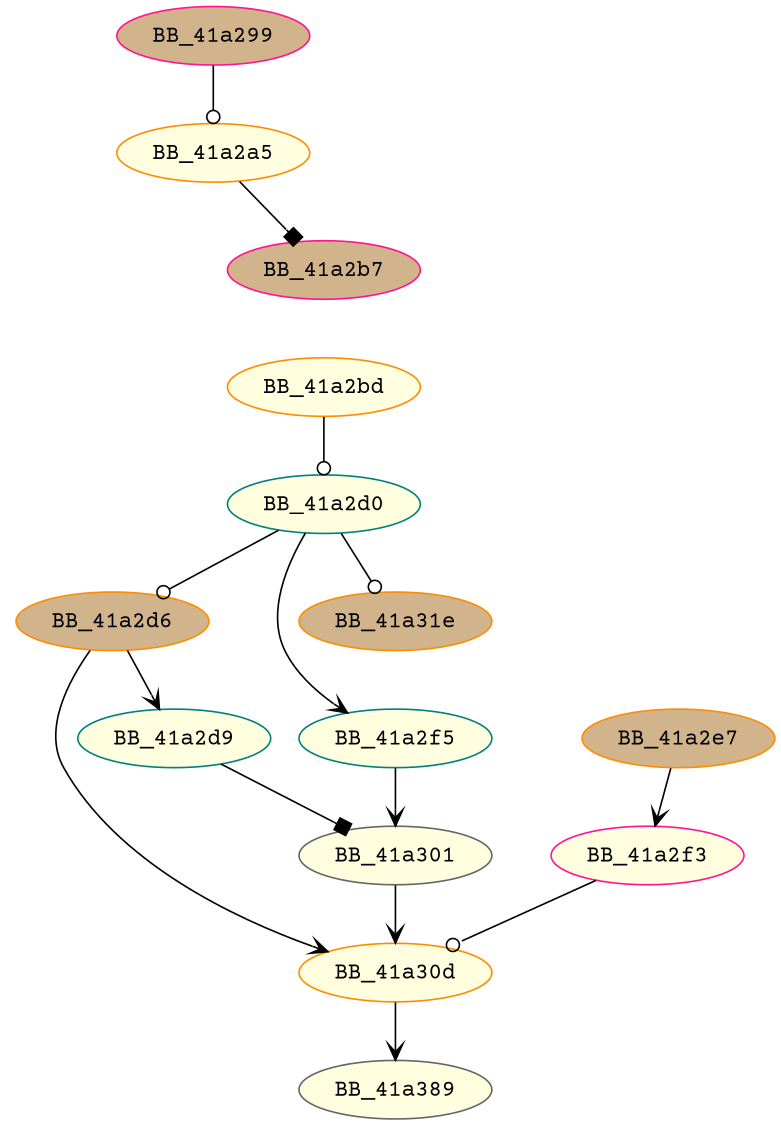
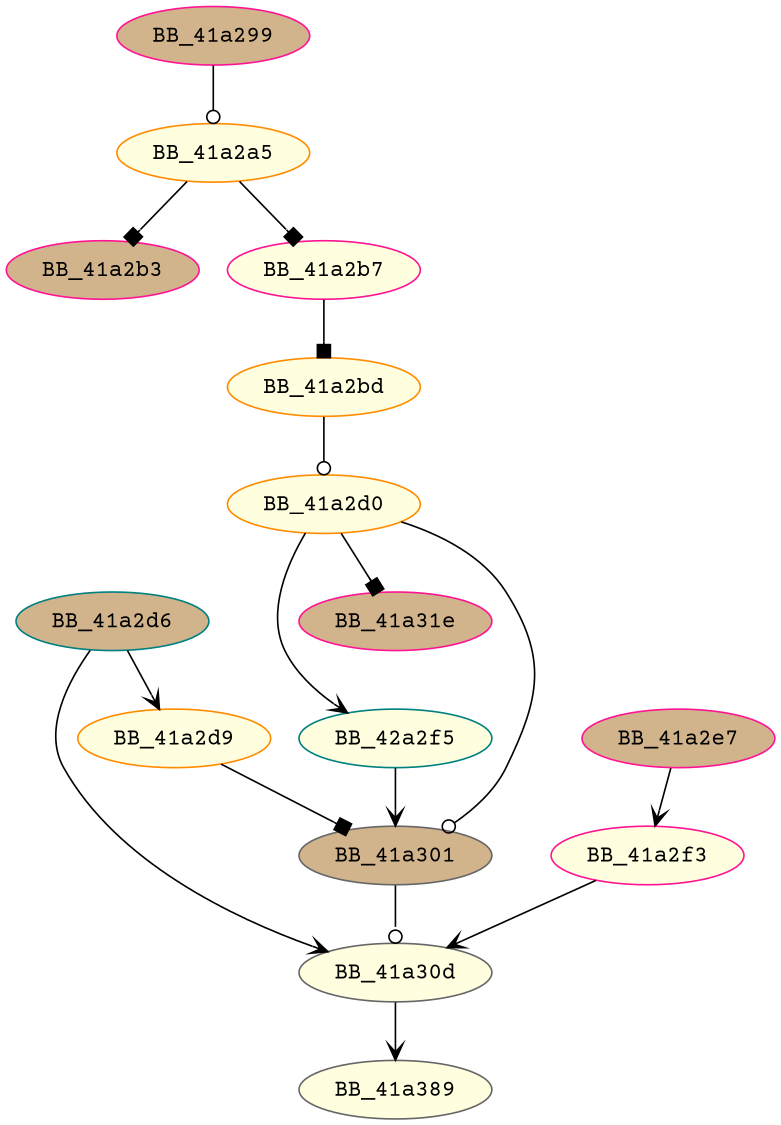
none -> (103, 270)
(324, 270) -> (324, 270)
none -> (324, 321)
(324, 504) -> (324, 504)
(356, 557) -> (356, 557)
(224, 560) -> (532, 653)
(112, 621) -> (112, 621)
(395, 621) -> (395, 621)
(174, 738) -> (174, 738)
(395, 738) -> (395, 738)
(678, 738) -> (678, 738)
(395, 855) -> (395, 855)
(395, 906) -> (395, 906)
(529, 911) -> (529, 911)
(395, 973) -> (395, 973)
